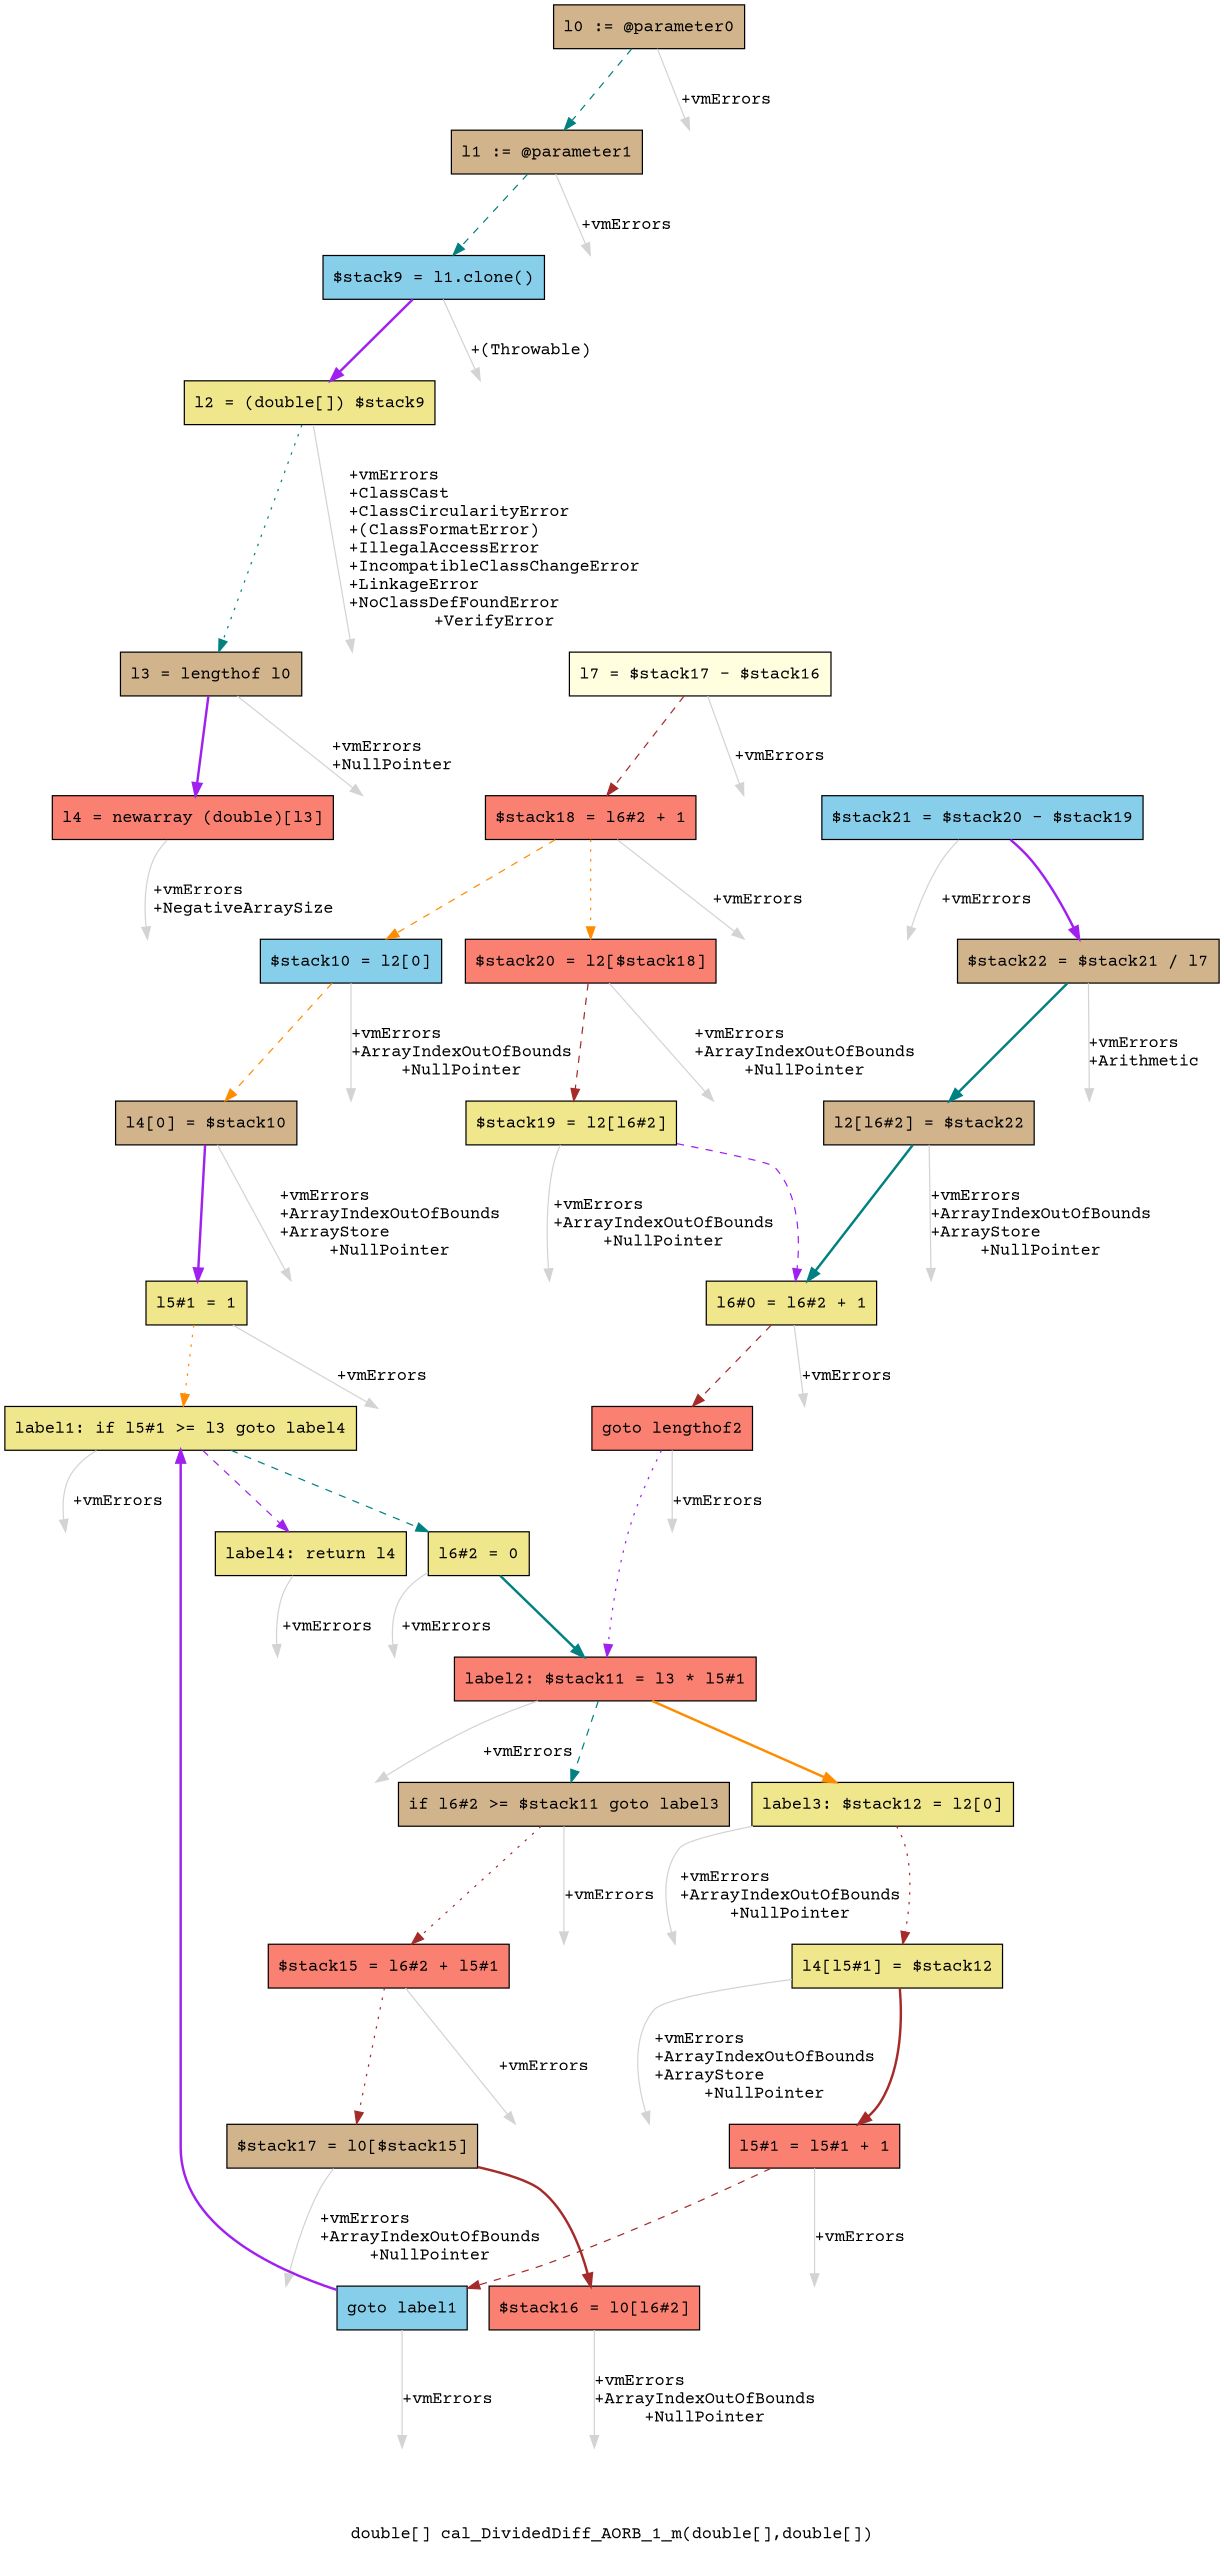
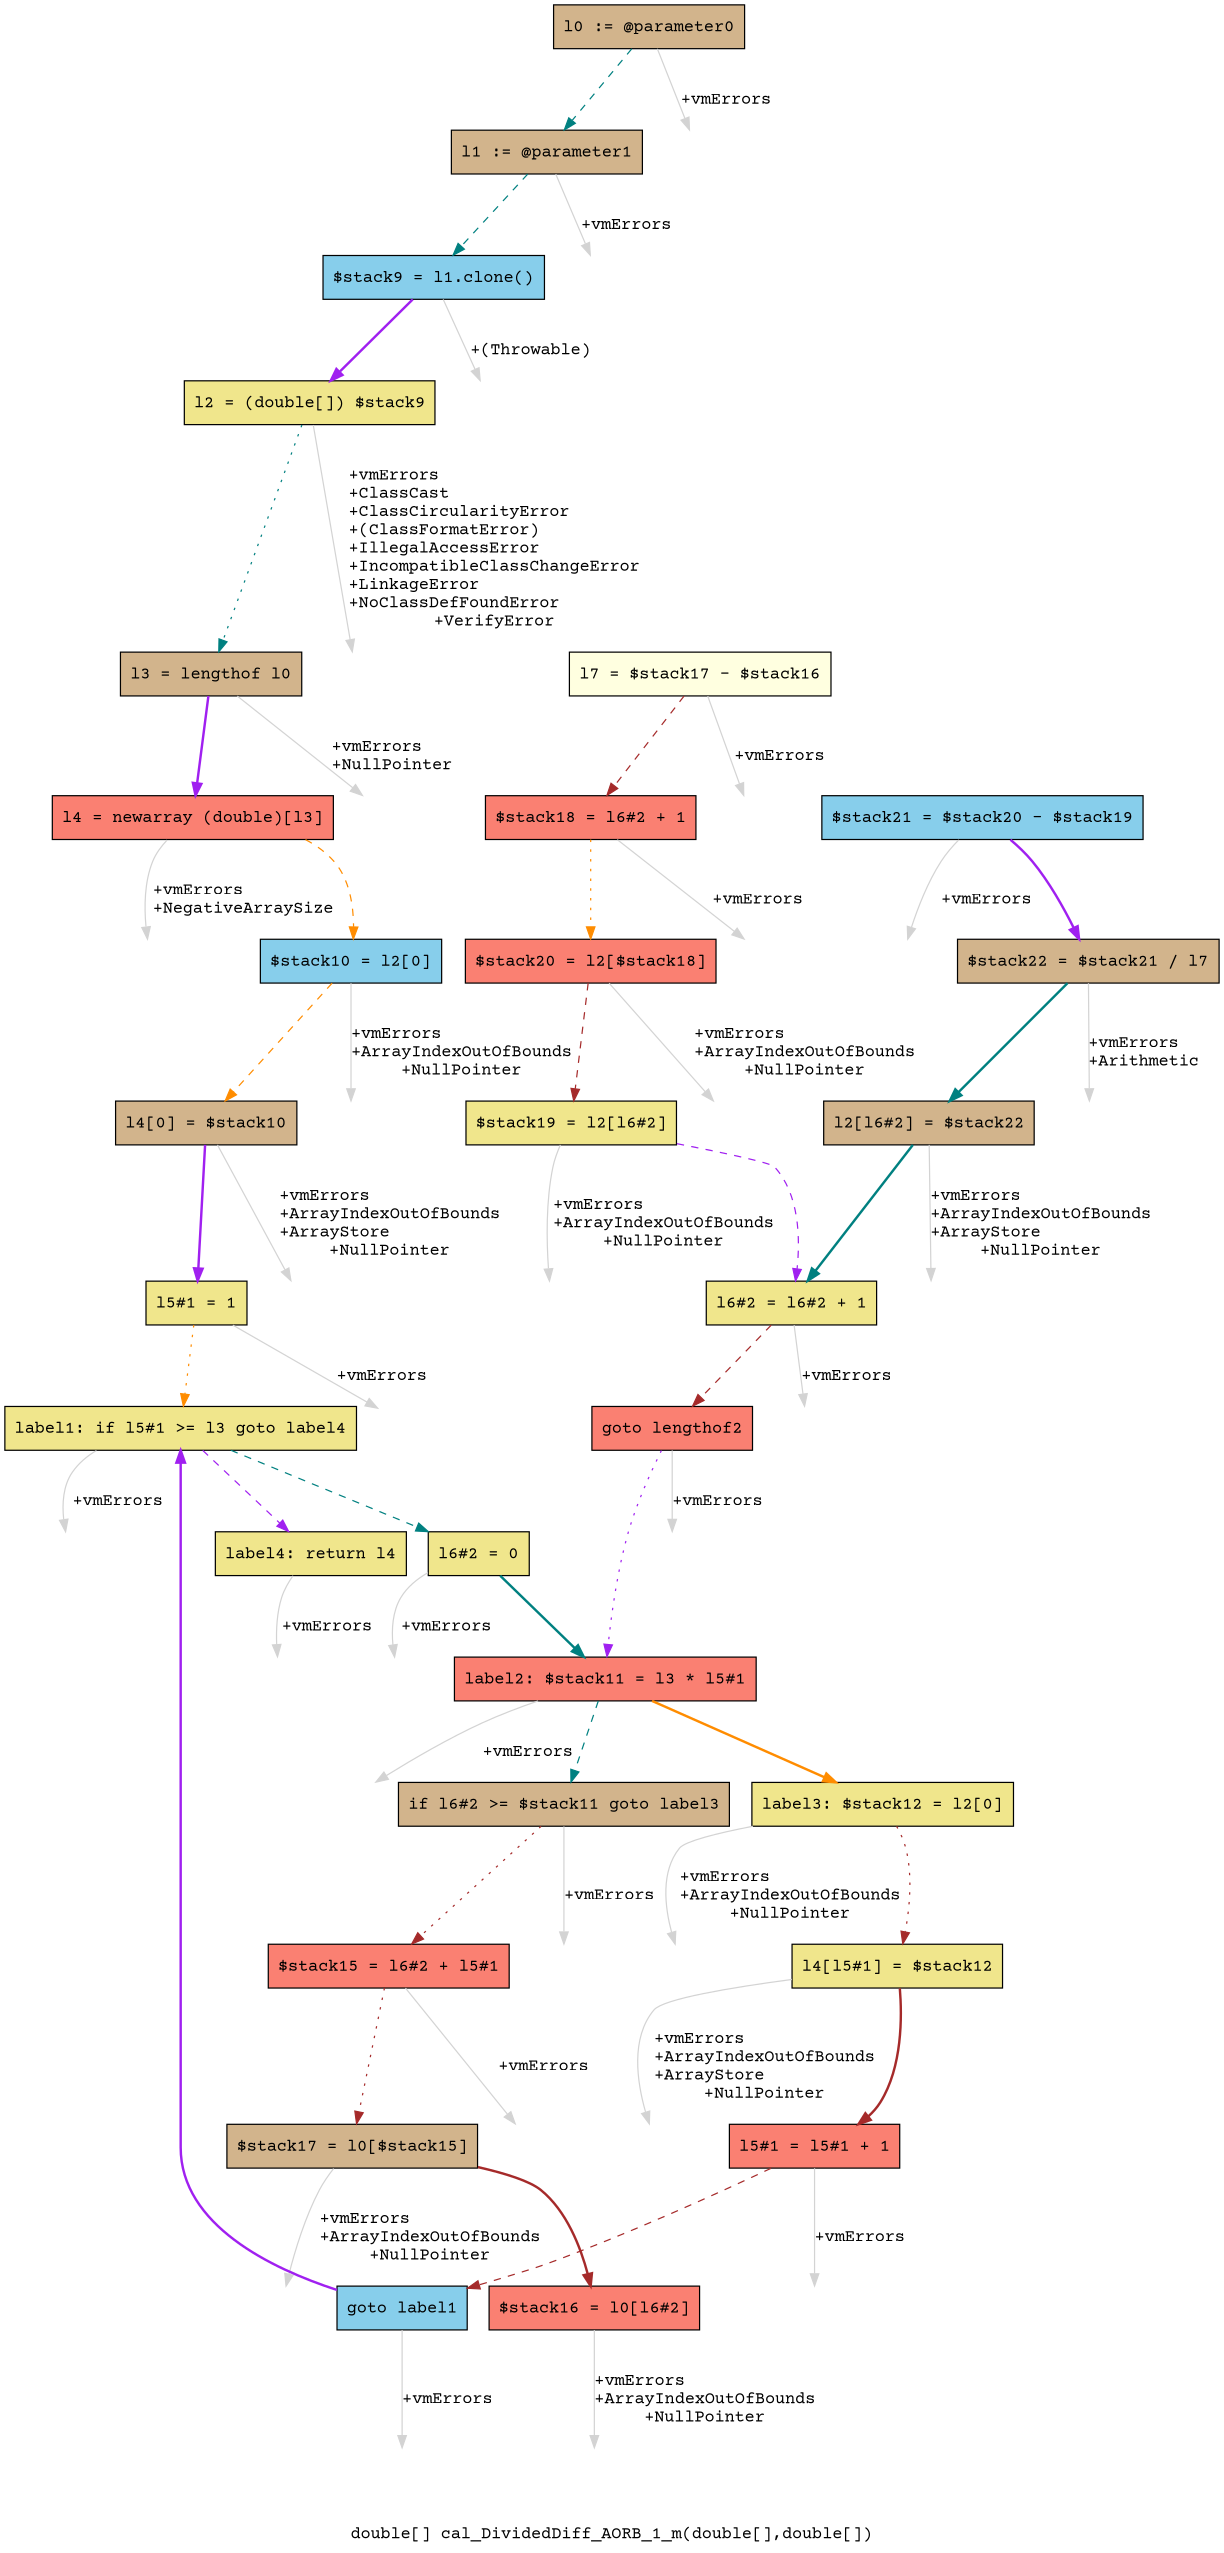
(476, 886) -> (343, 875)
(791, 1303) -> (791, 1303)
